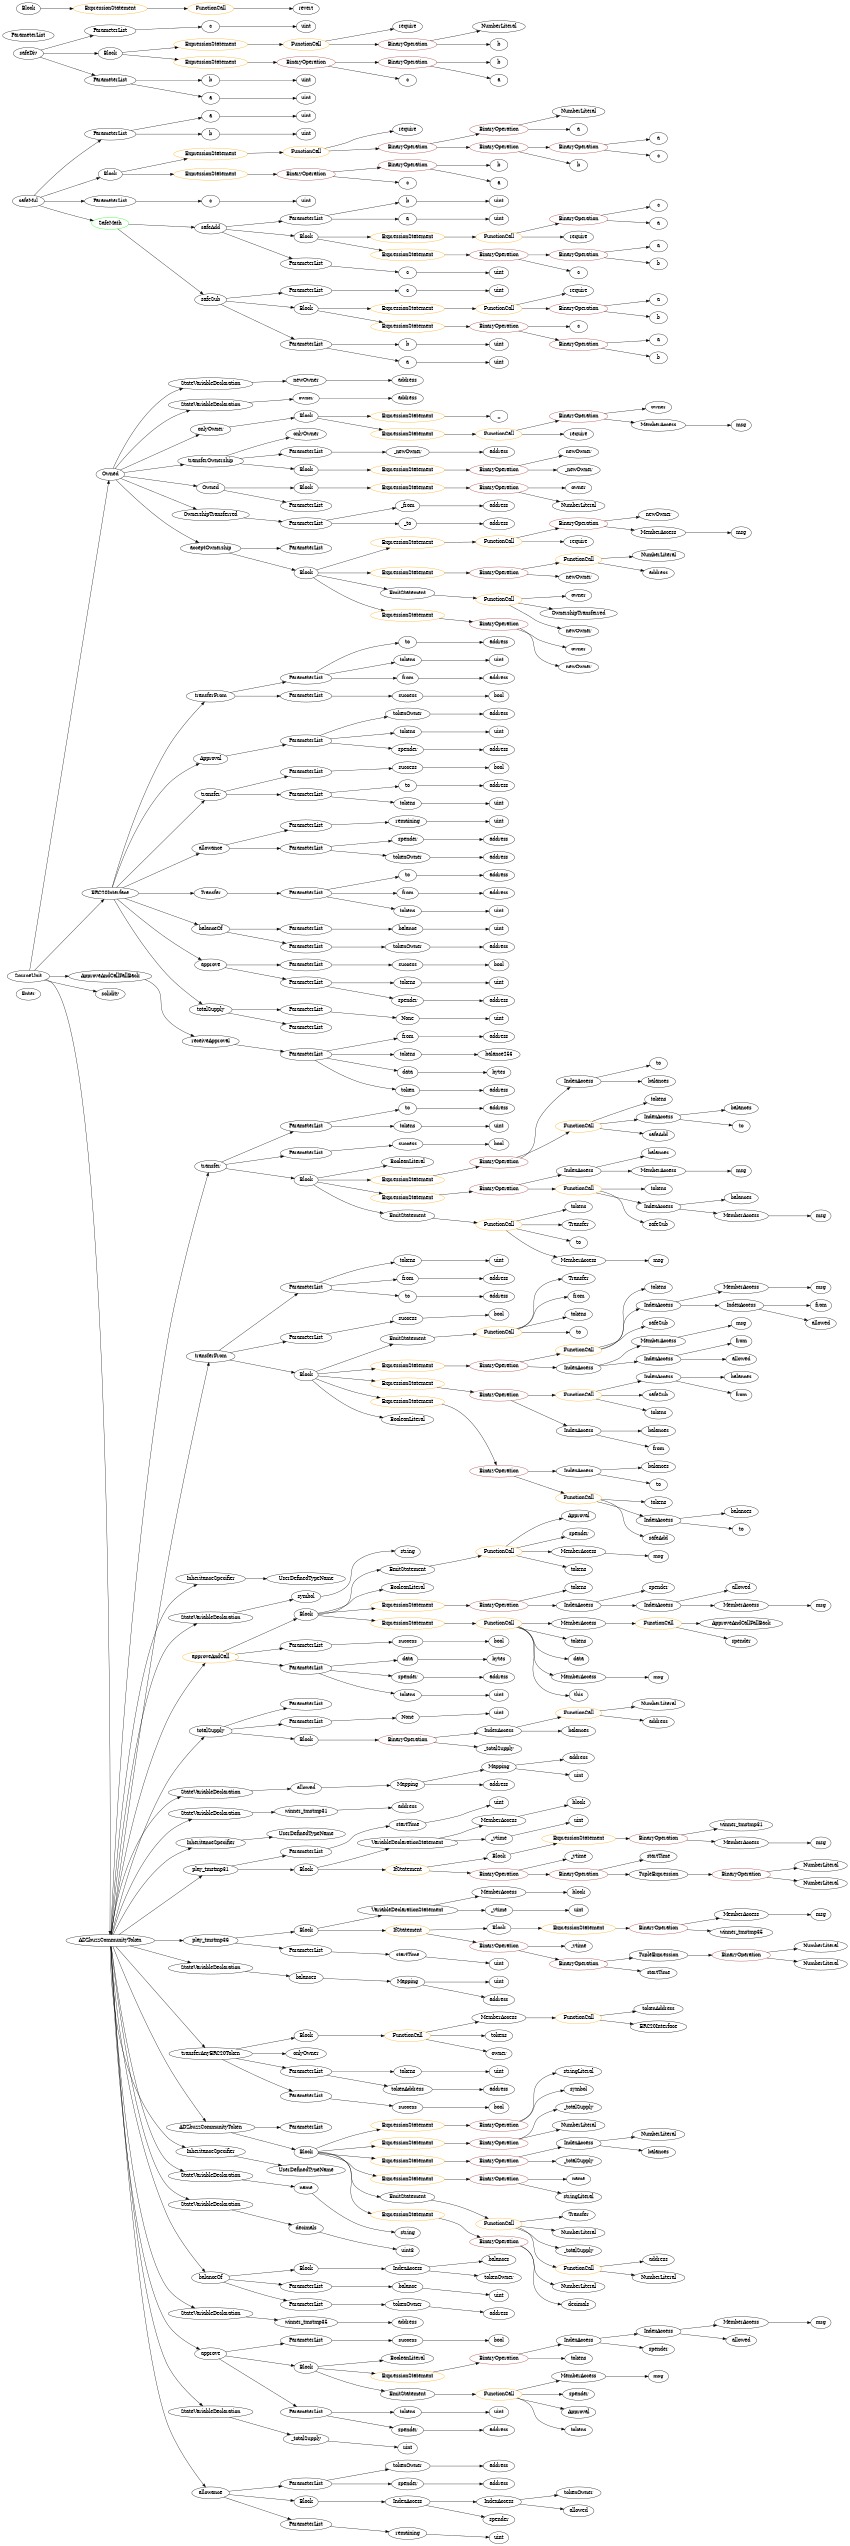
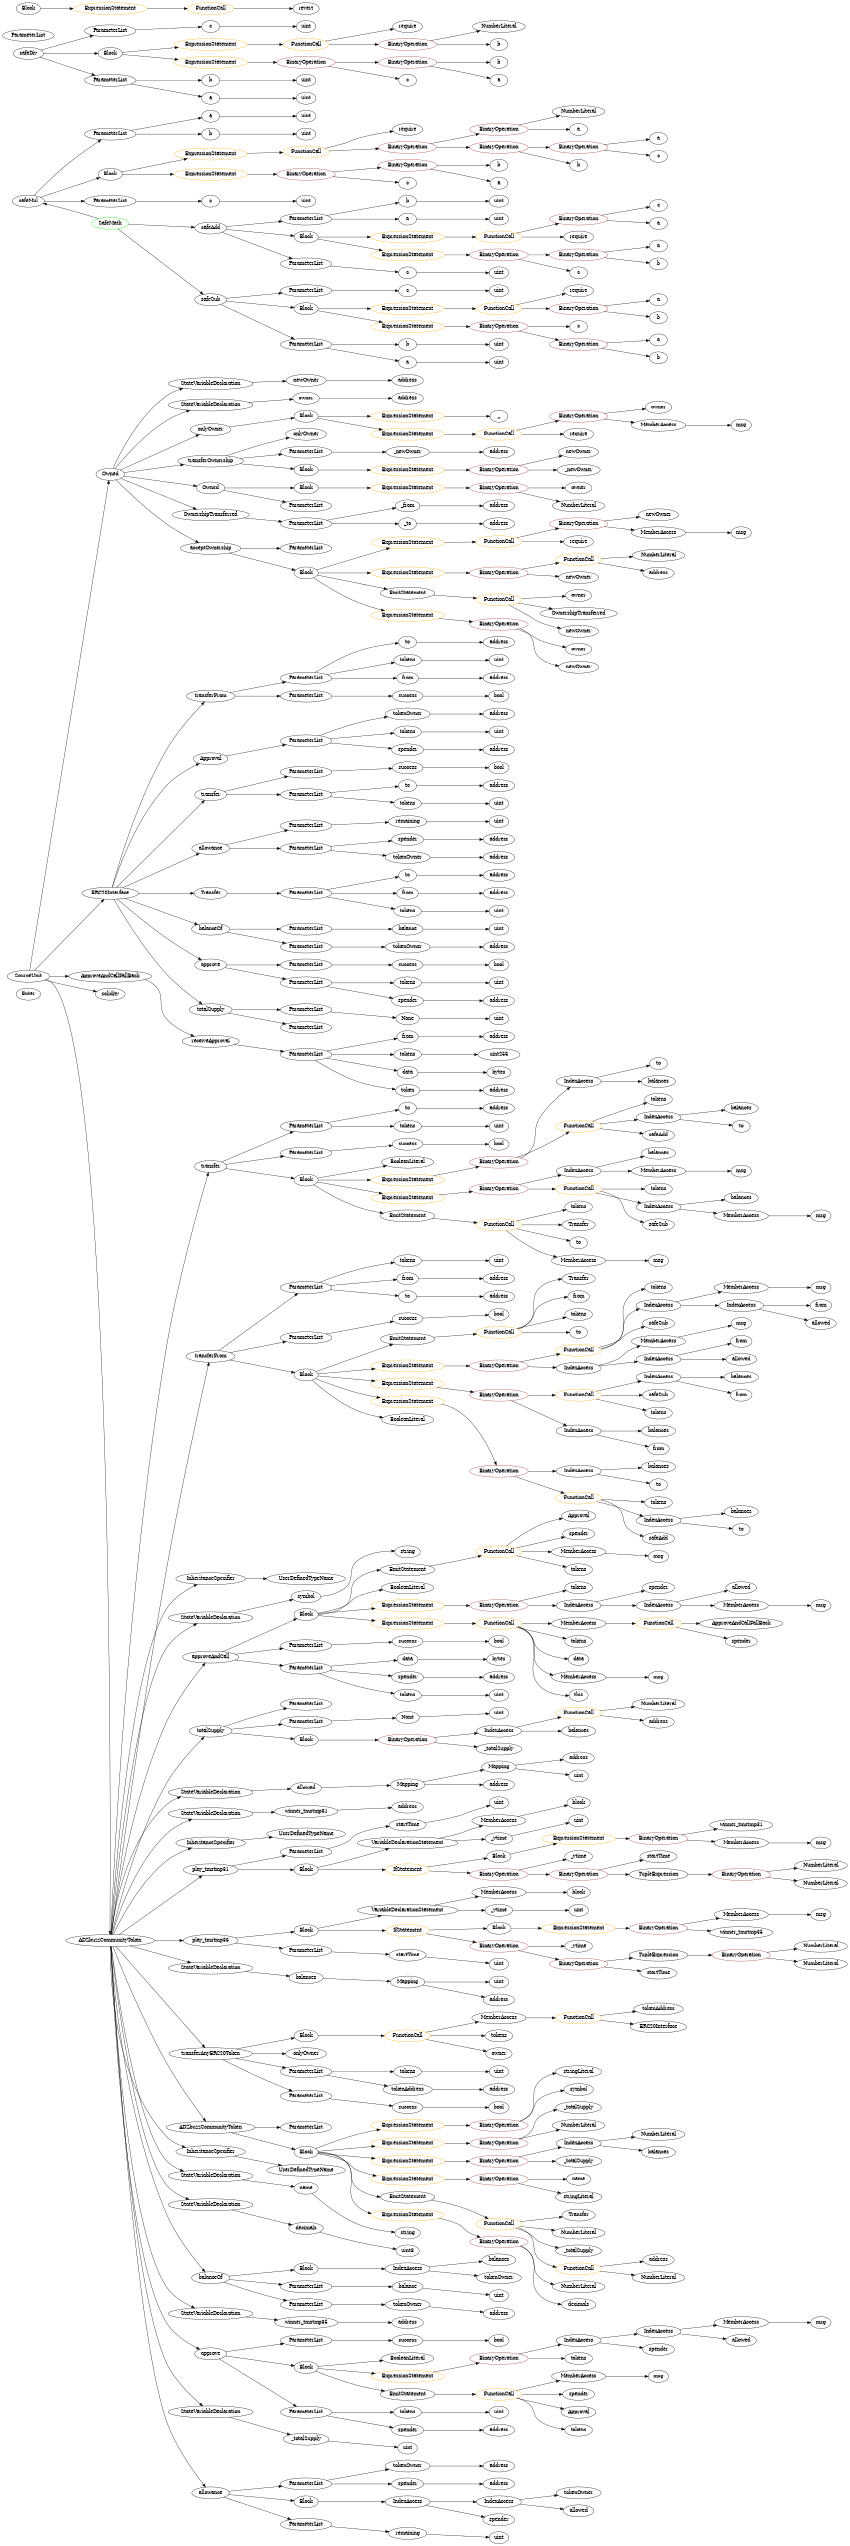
(65, 213) -> (73, 211)
(499, 1055) -> (499, 1055)
(211, 1657) -> (211, 1657)
